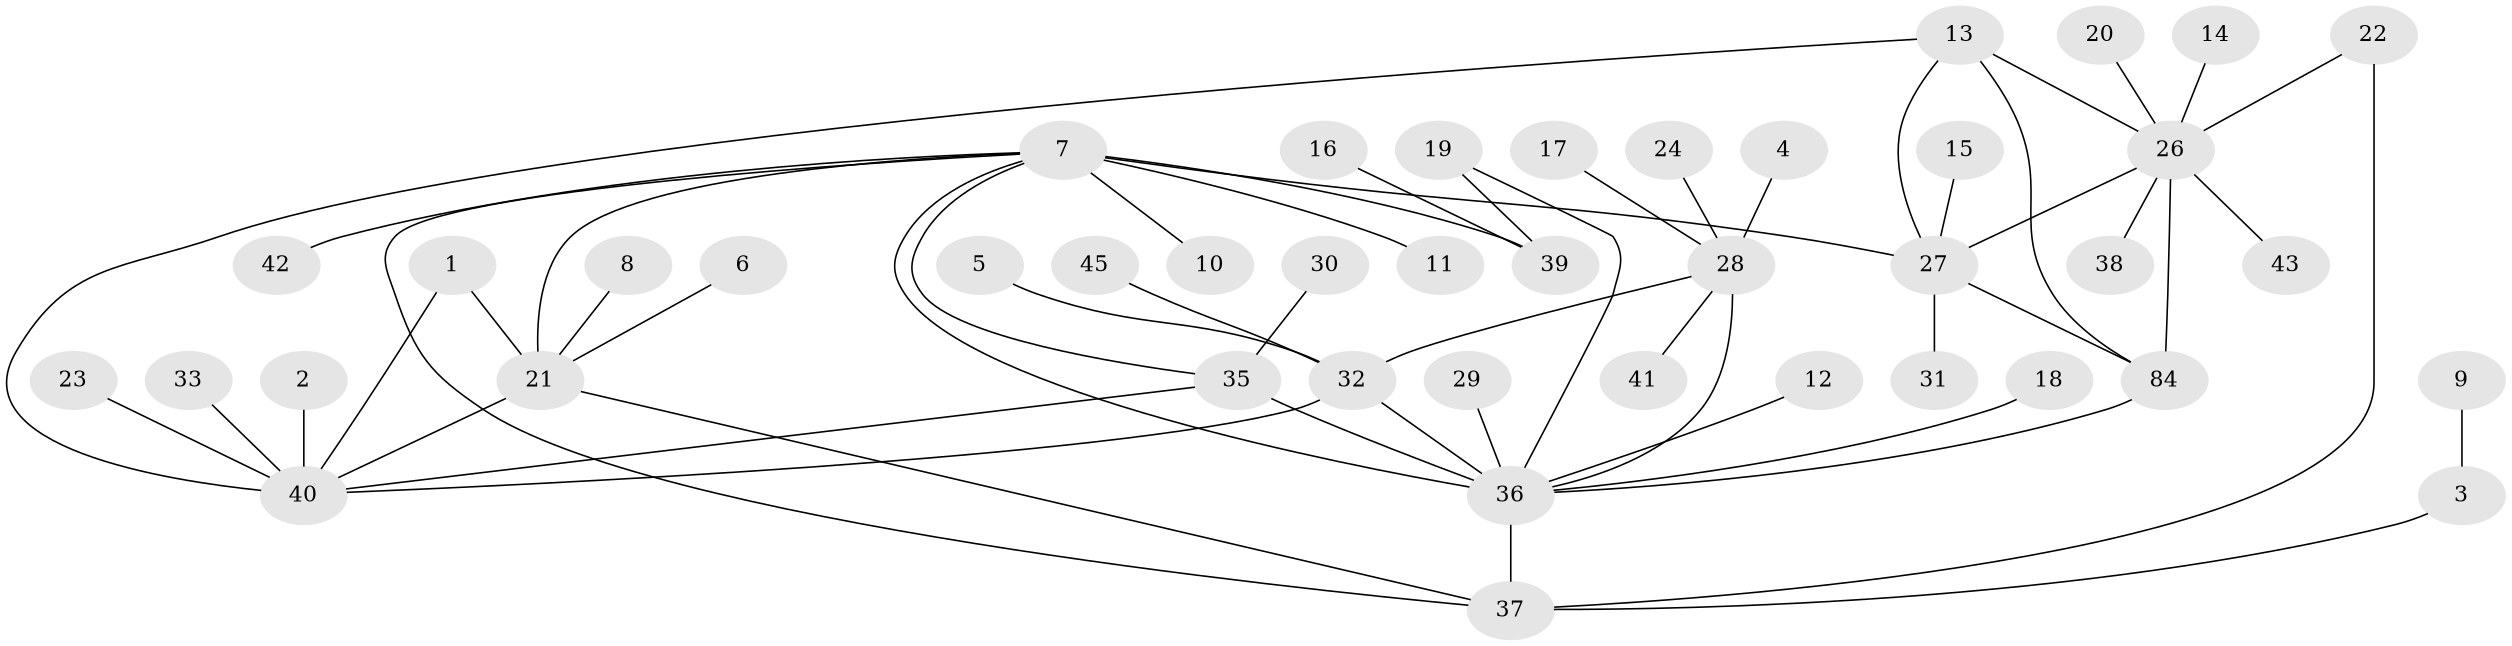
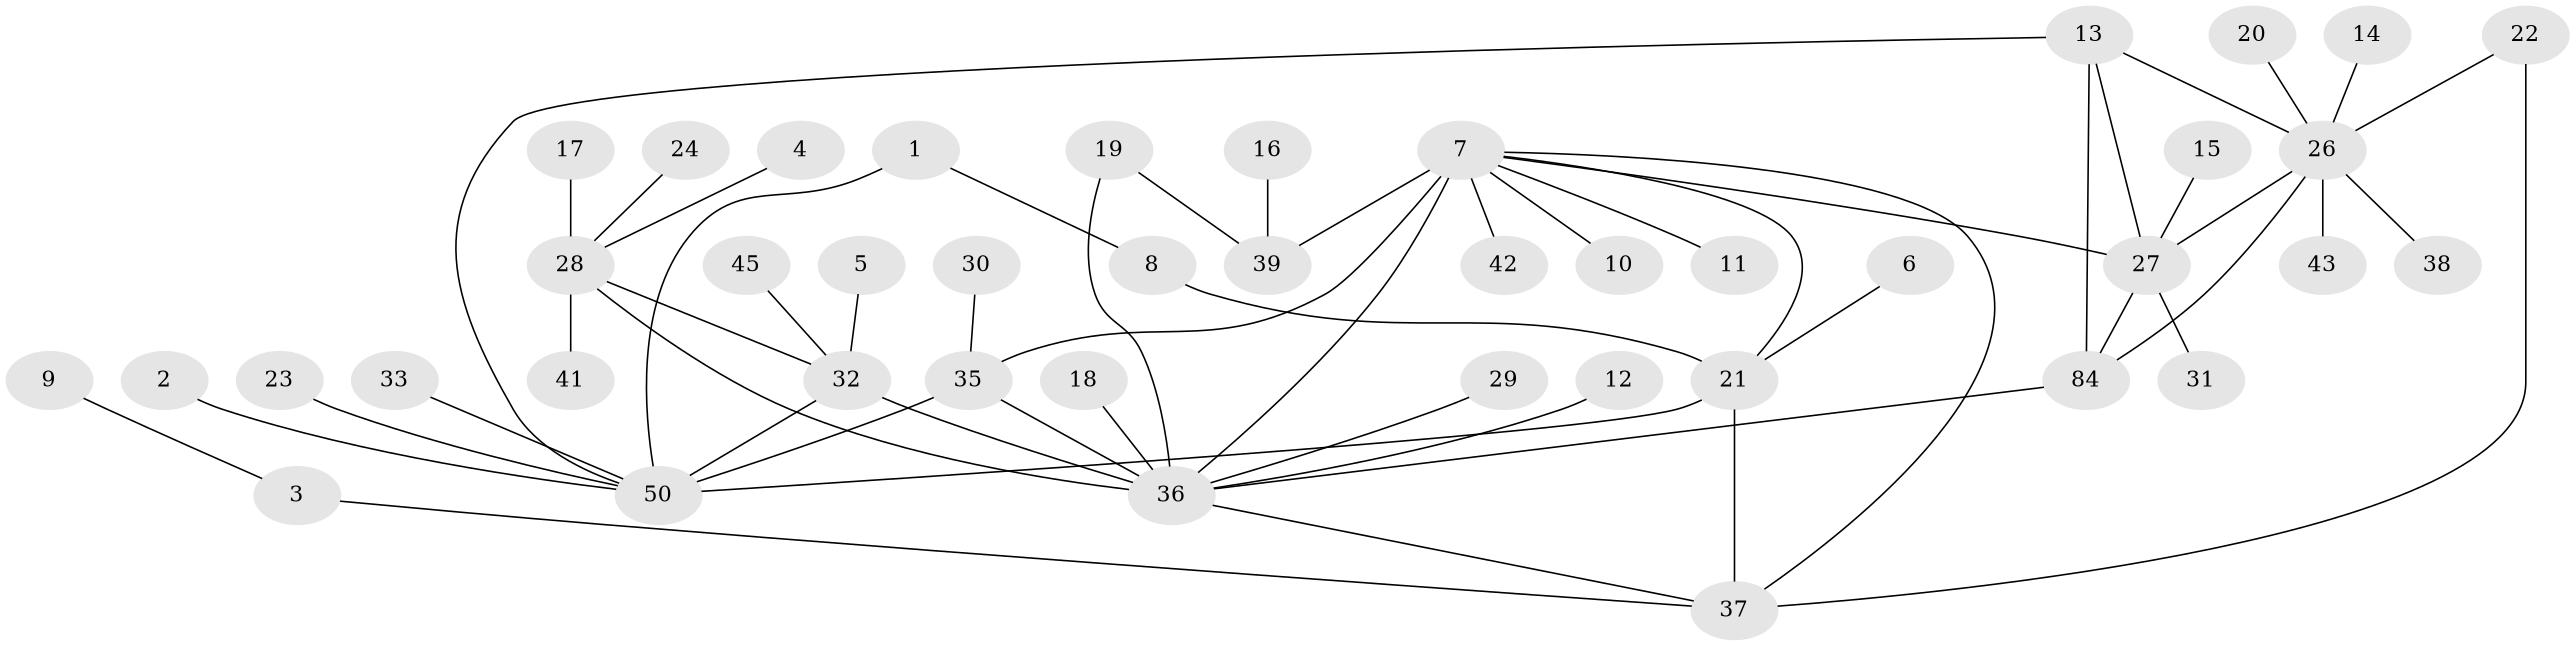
(496, 323) -> (1034, 208)
(304, 496) -> (659, 496)
